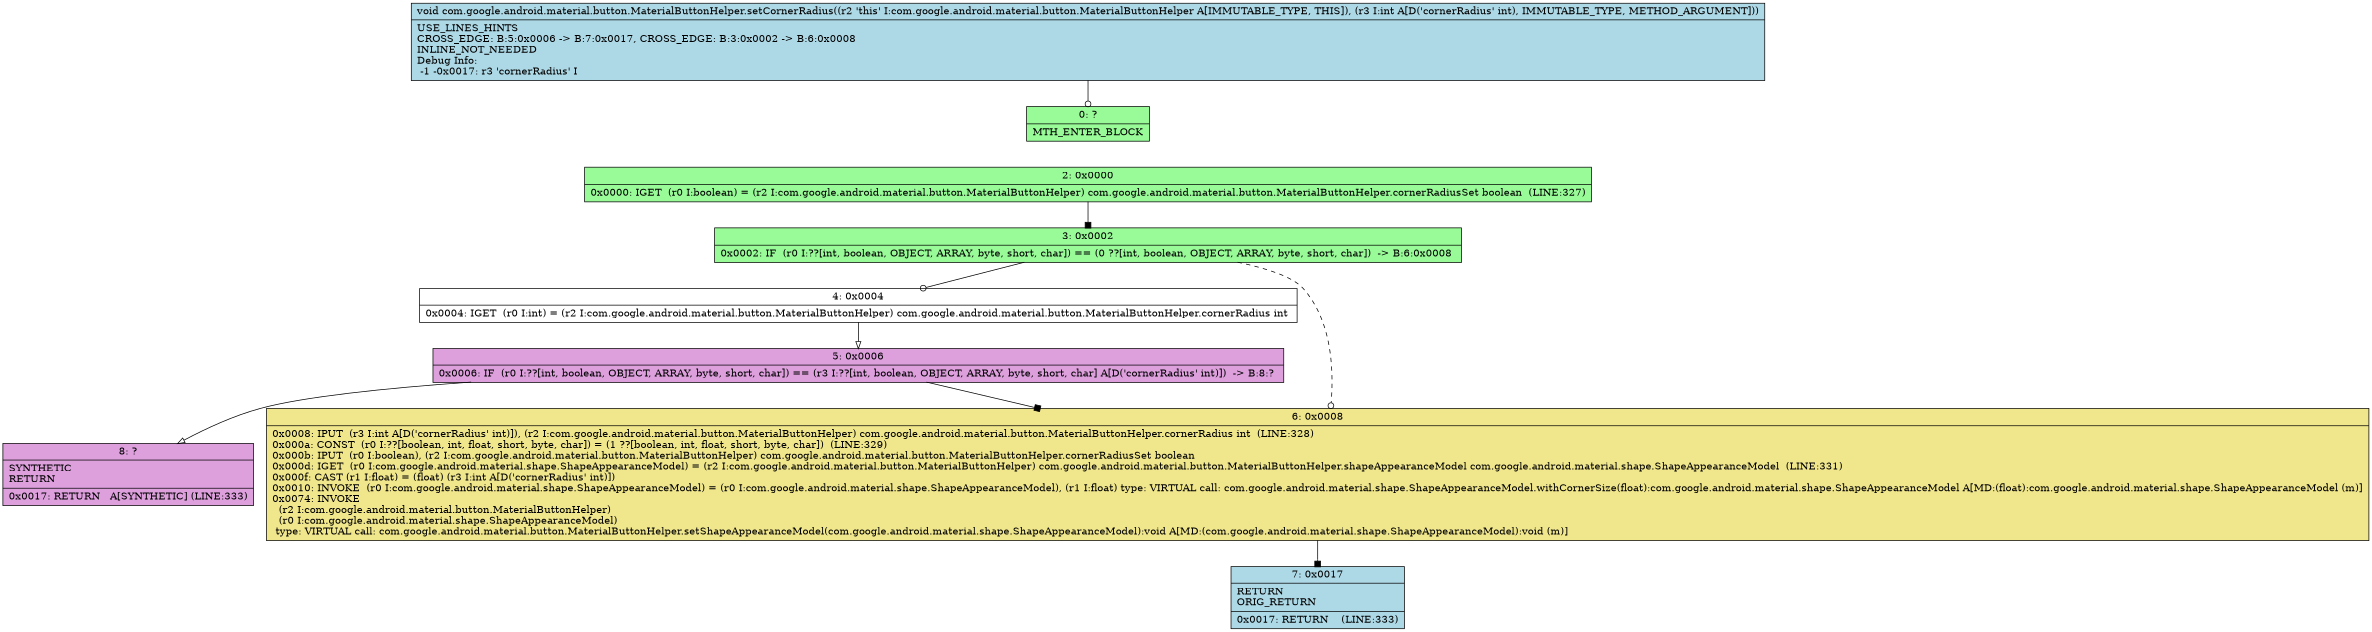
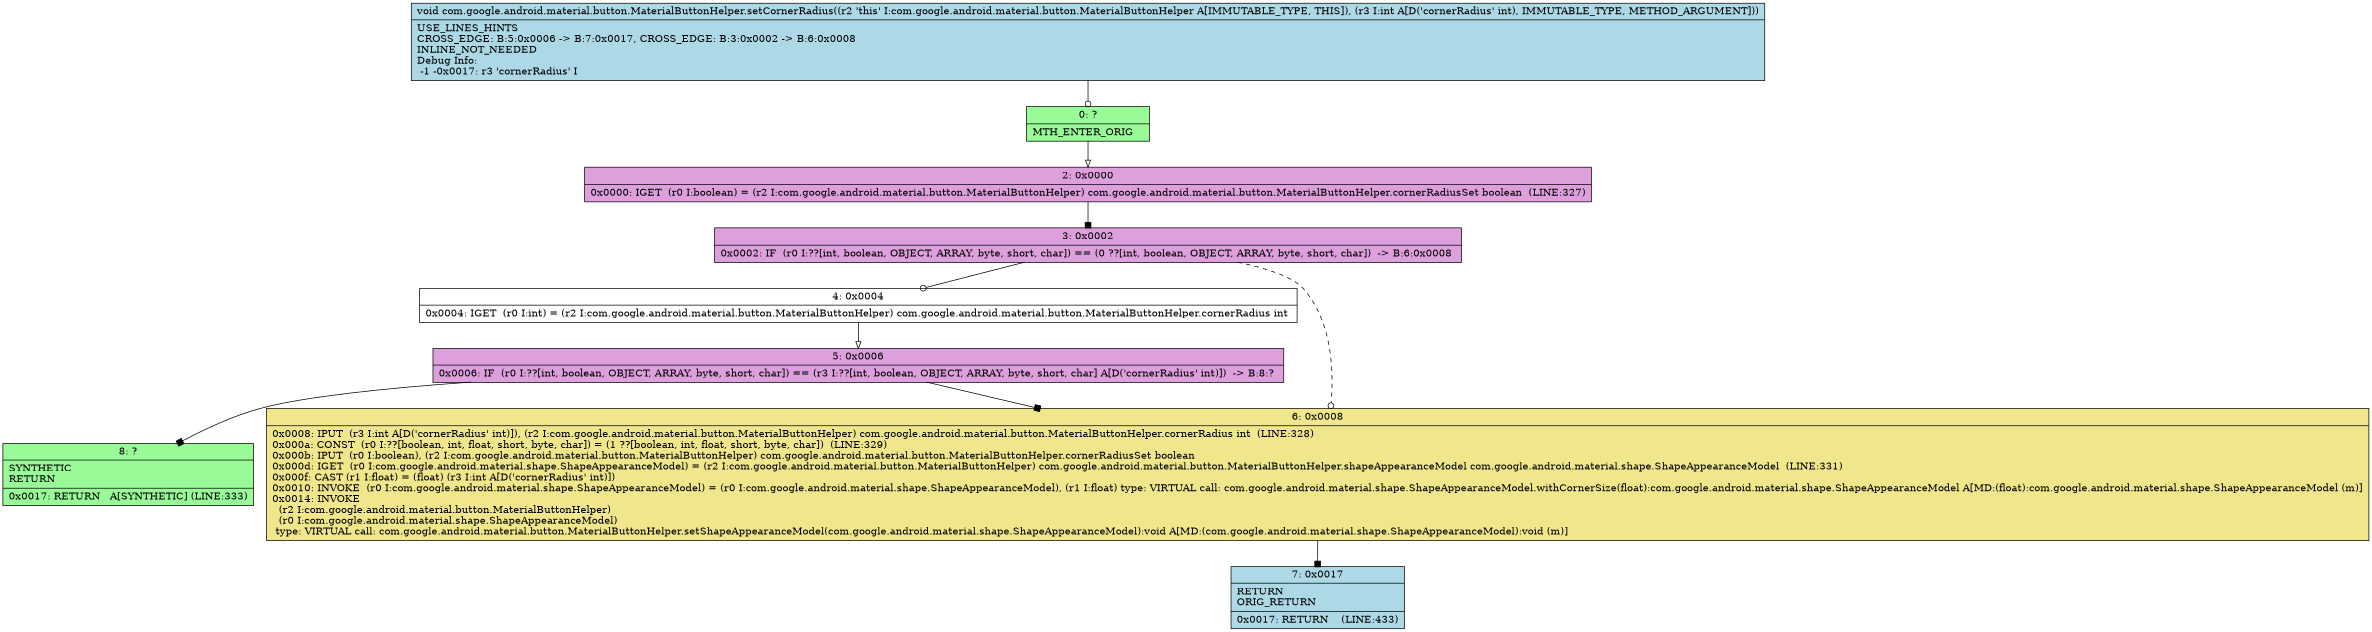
(1088, 132) -> (1083, 132)
none -> (1088, 151)
(1088, 185) -> (1088, 185)
(1088, 245) -> (1088, 245)
(324, 396) -> (324, 396)
(128, 474) -> (128, 474)
(320, 499) -> (320, 499)
(1318, 620) -> (1318, 620)
